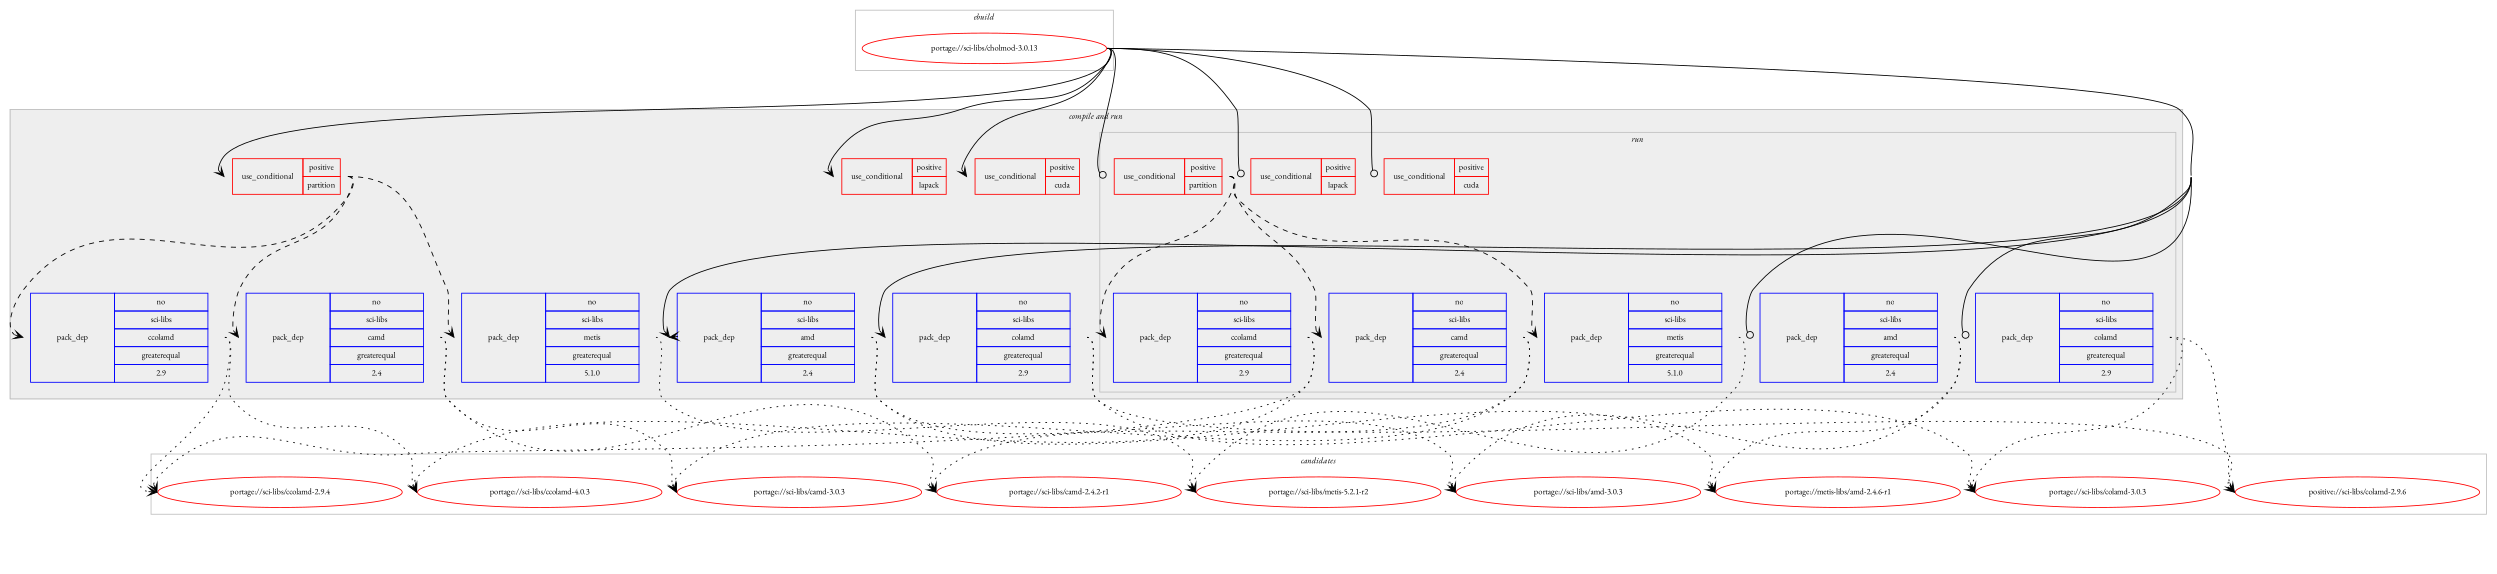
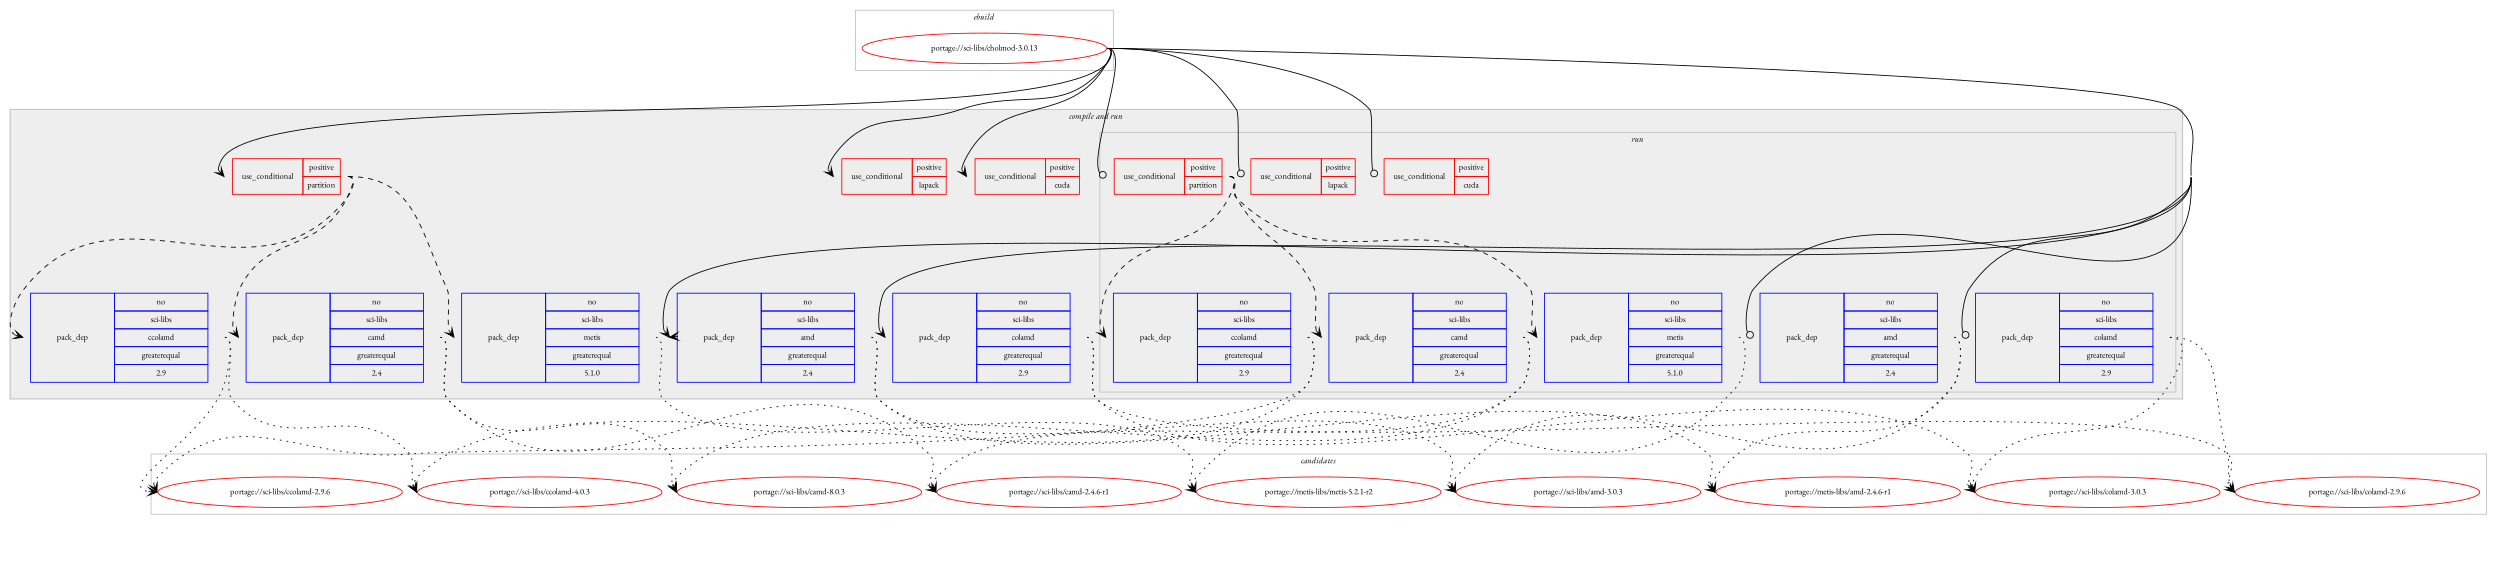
(280, 492) -> (280, 492)
(799, 492) -> (799, 492)
(1059, 492) -> (1059, 492)
(1319, 492) -> (1319, 492)
(2357, 492) -> (2357, 492)
